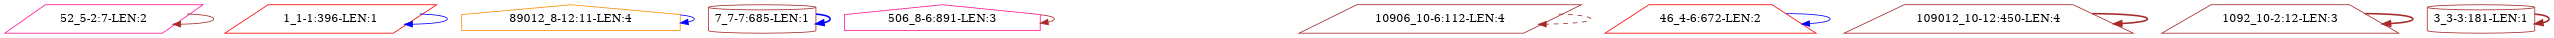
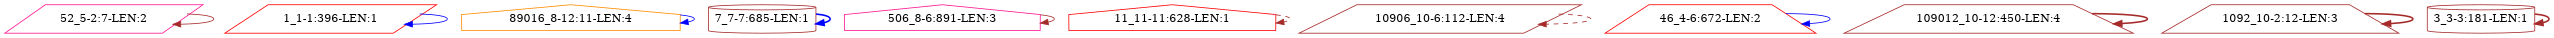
(571, 19) -> (571, 19)
none -> (1172, 19)
